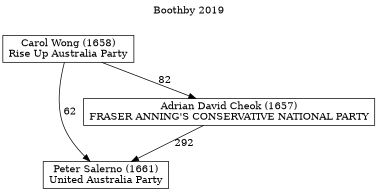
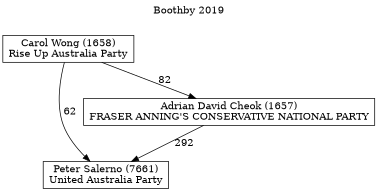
(106, 175) -> (106, 175)
